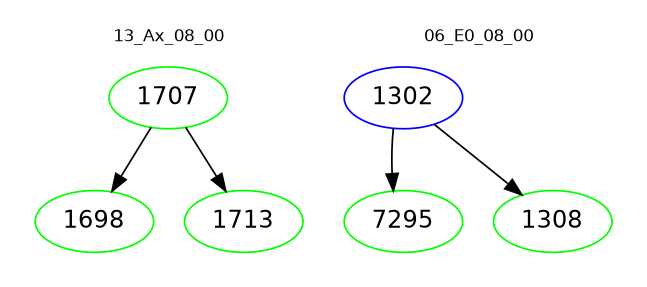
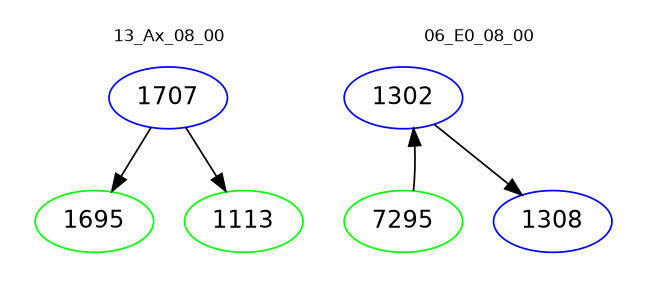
(168, 98) -> (168, 98)
(392, 151) -> (415, 169)
(94, 221) -> (94, 221)
(244, 221) -> (244, 221)
(553, 221) -> (553, 221)
